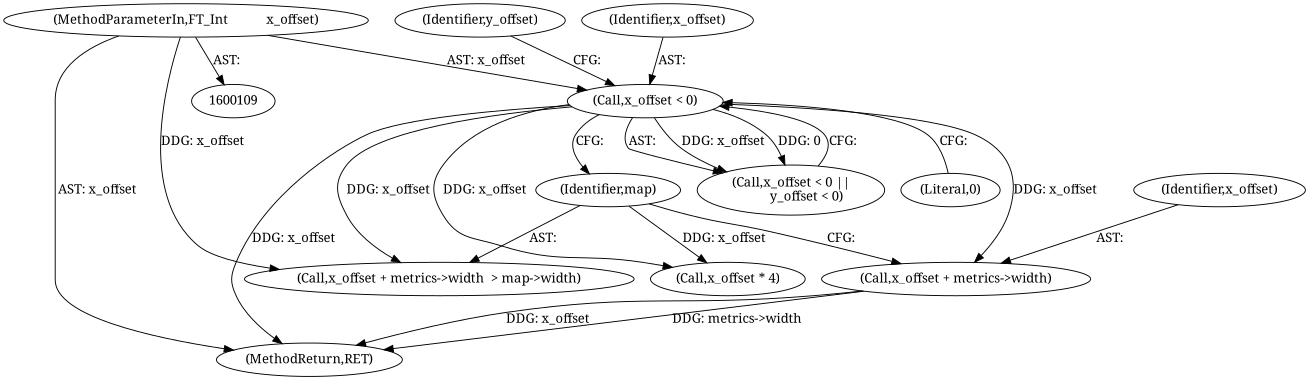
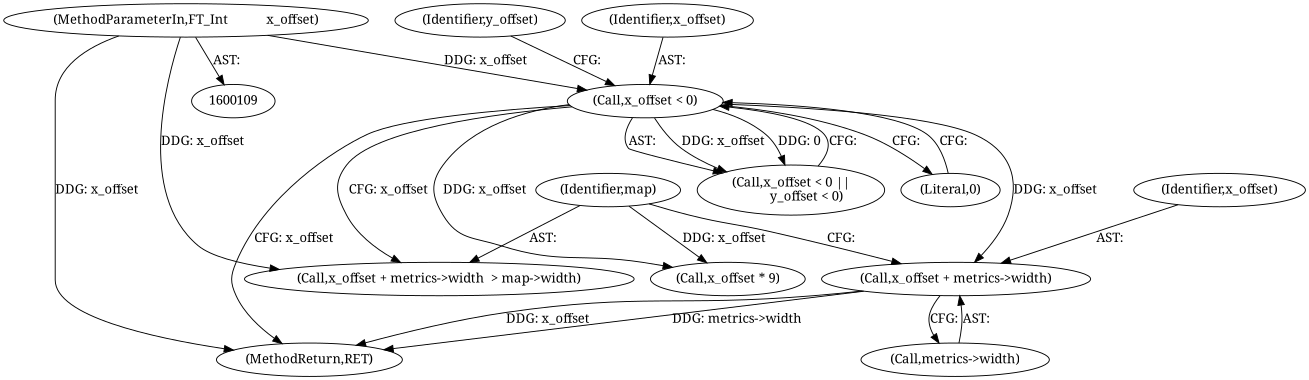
(486, 61) -> (486, 61)
(575, 137) -> (827, 123)
(97, 190) -> (97, 190)
(389, 190) -> (389, 190)
(294, 239) -> (294, 239)
(728, 279) -> (728, 279)
none -> (955, 360)
